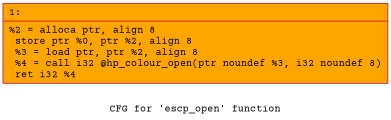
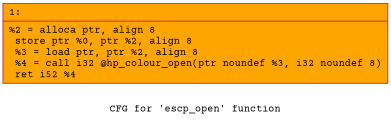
(43, 74) -> (43, 74)
